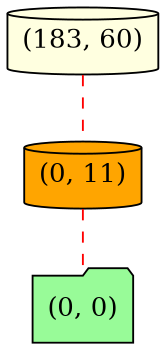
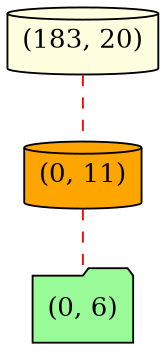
(83, 41) -> (83, 41)
(83, 309) -> (83, 309)
